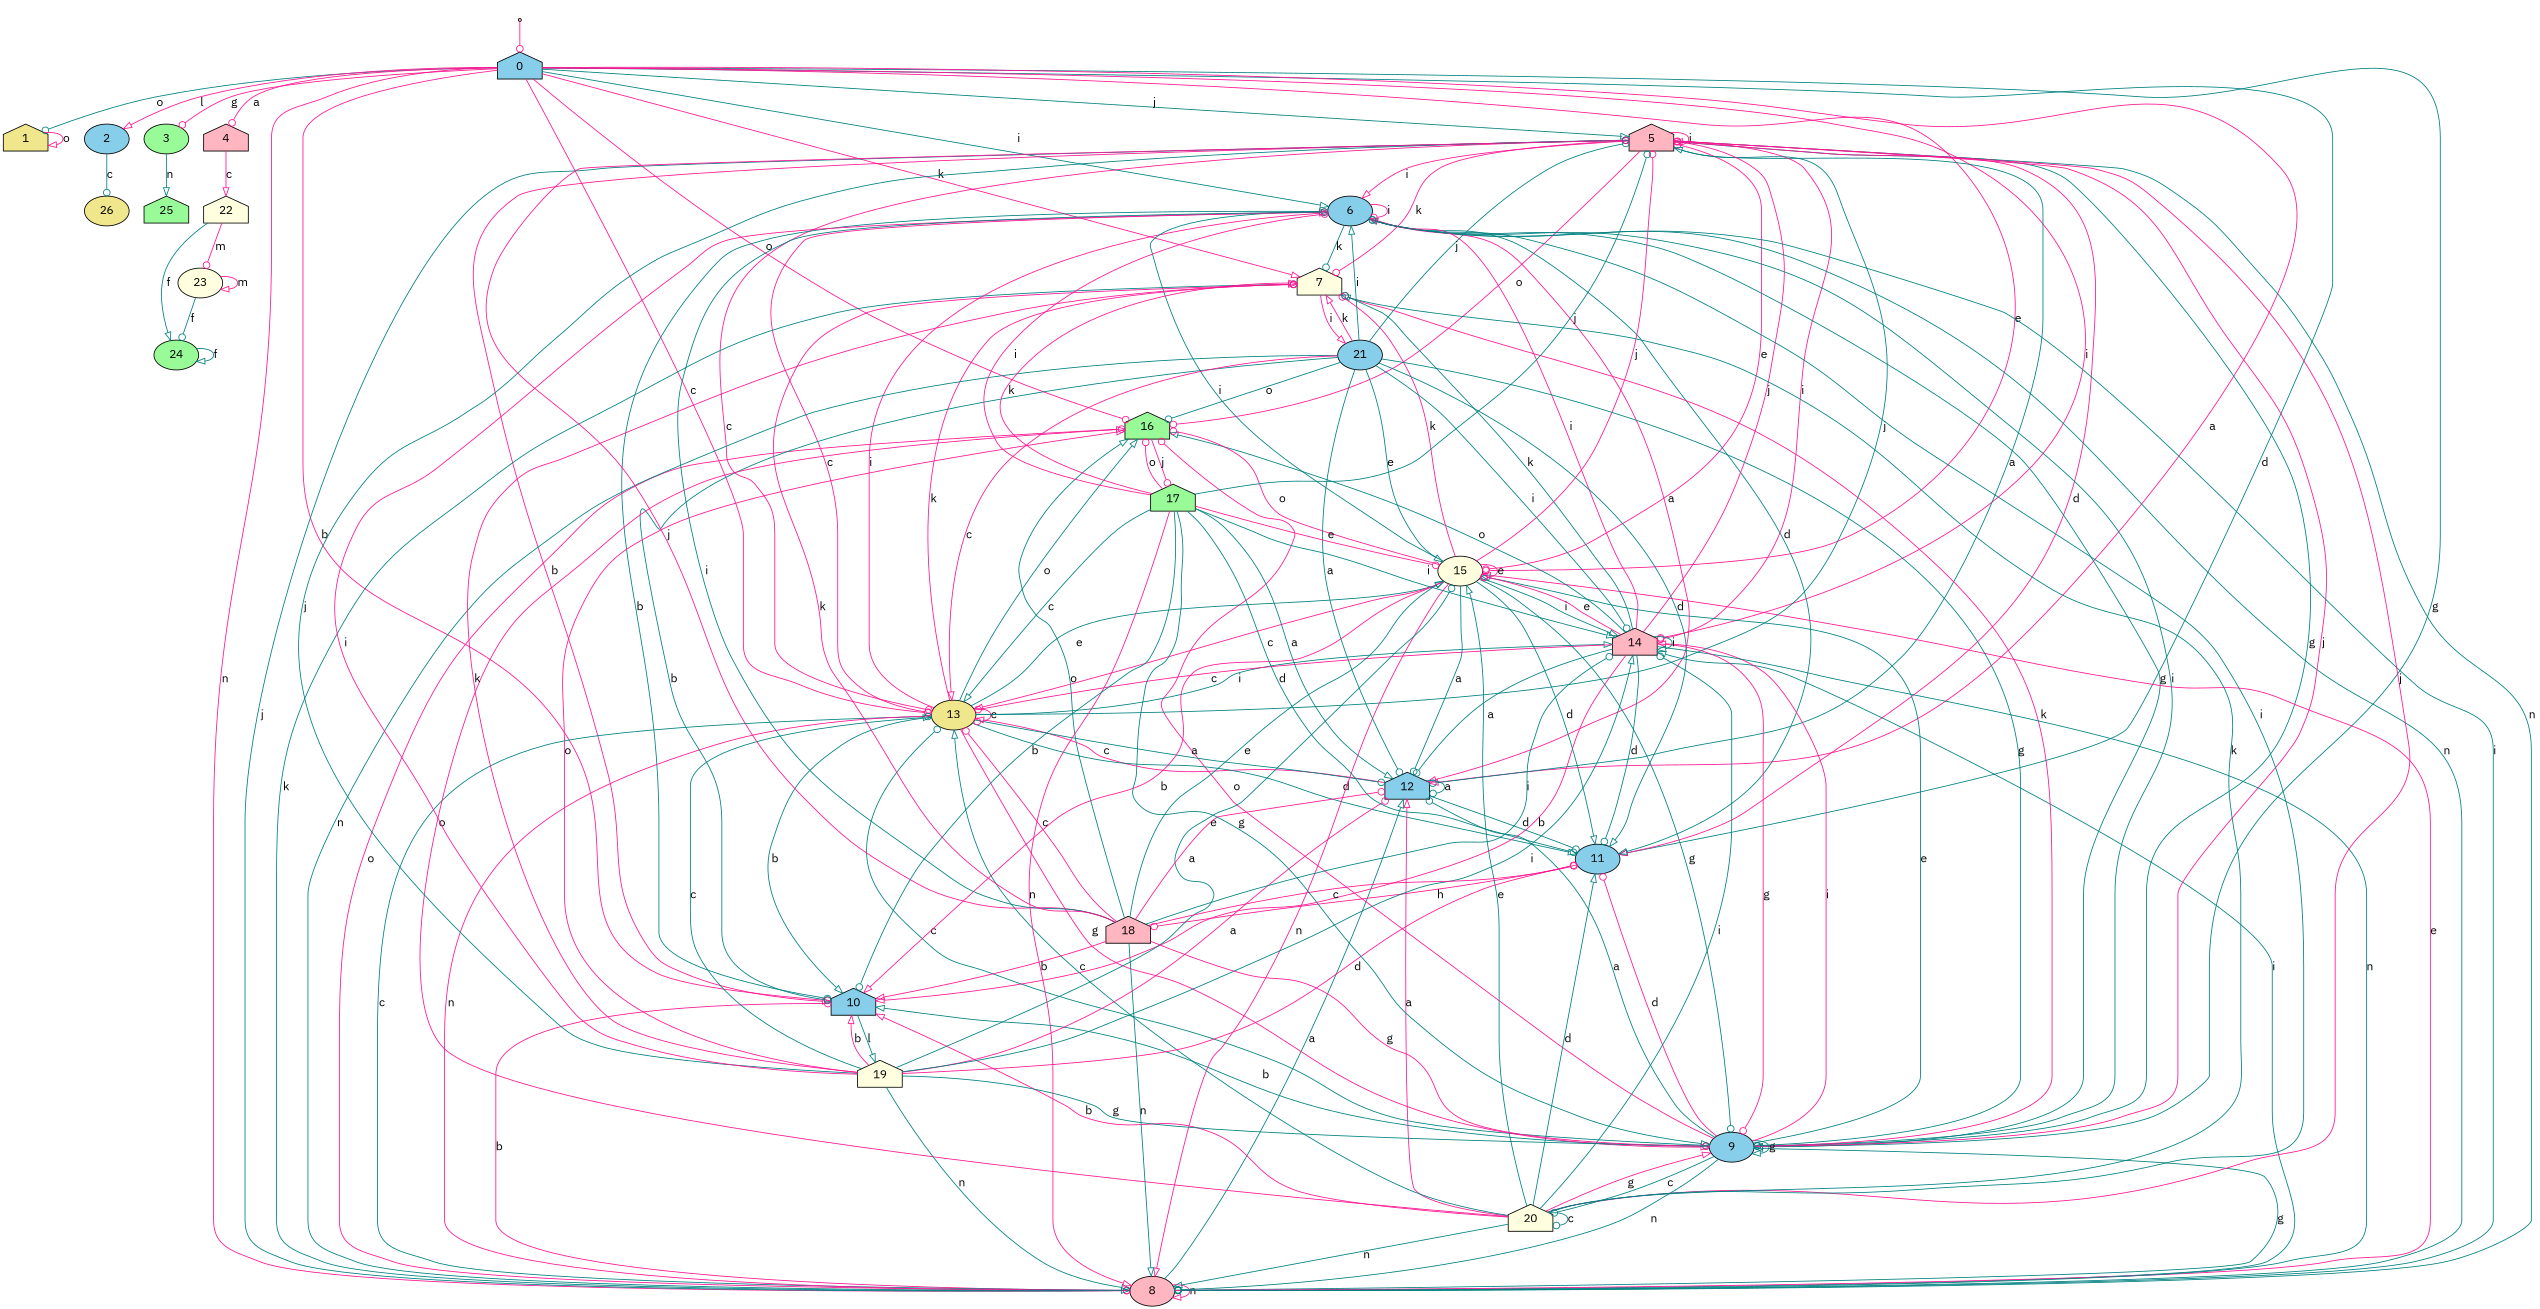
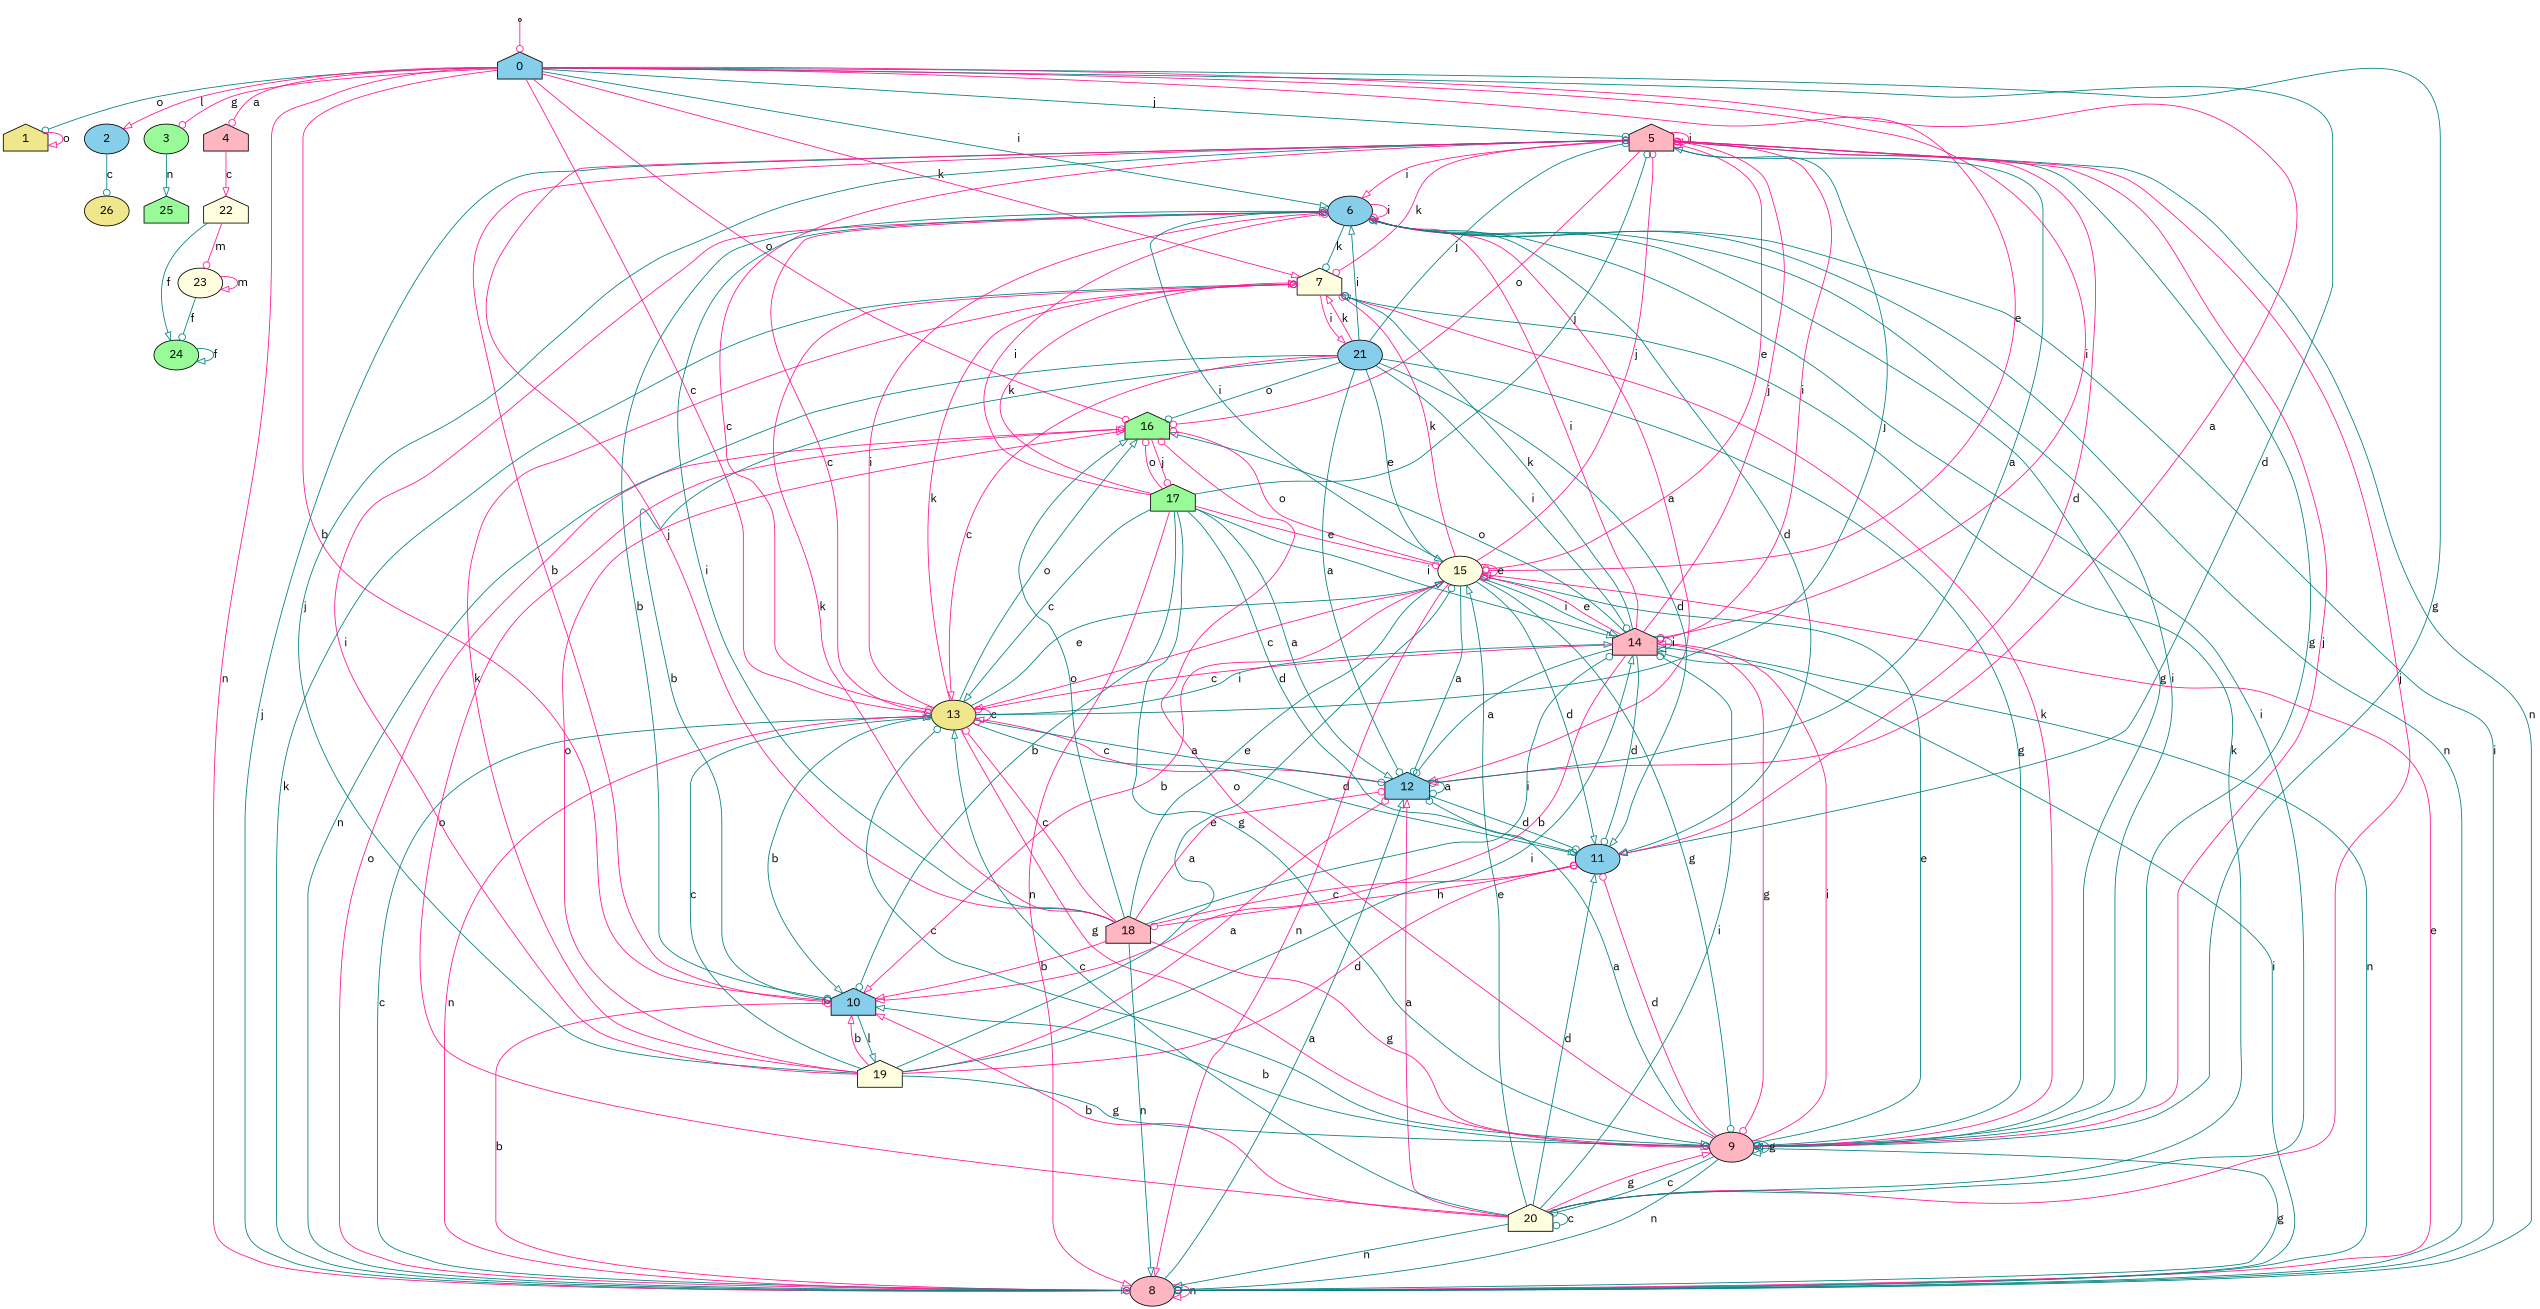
(1082, 103) -> (1082, 103)
(1732, 1147) -> (1732, 1147)
(983, 1214) -> none
